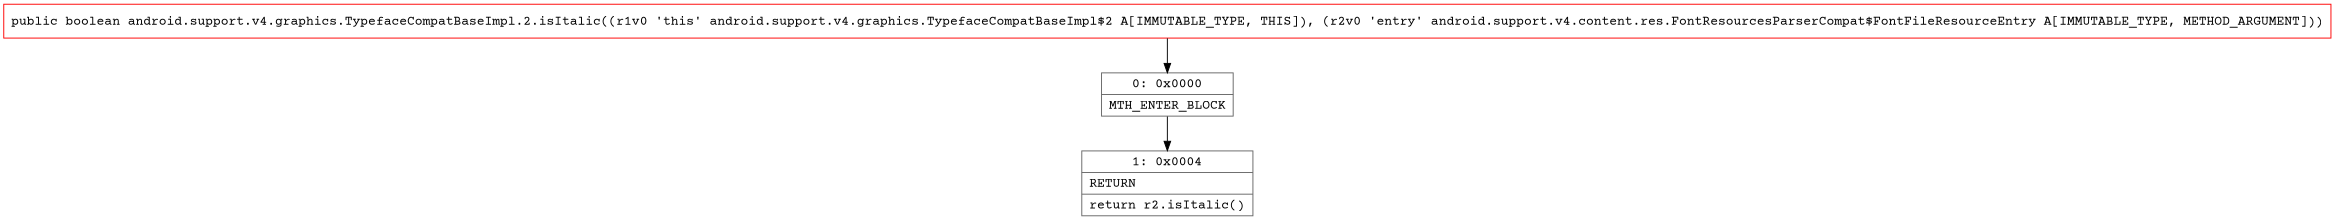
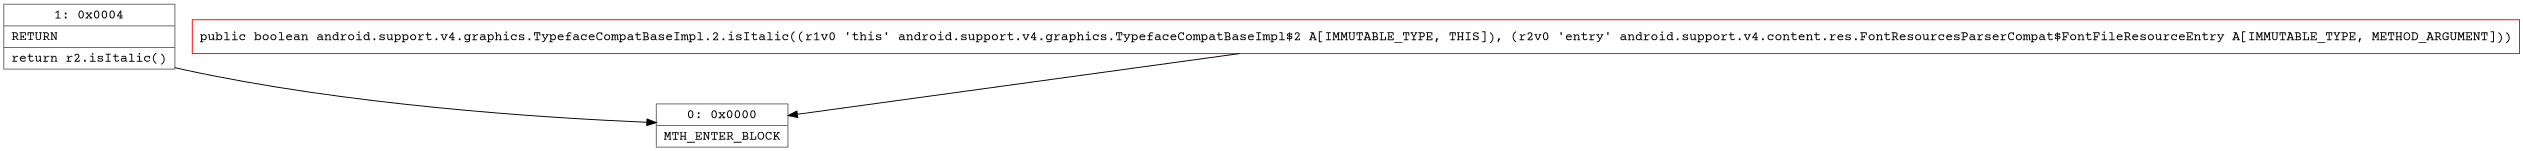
(1167, 129) -> (410, 105)
